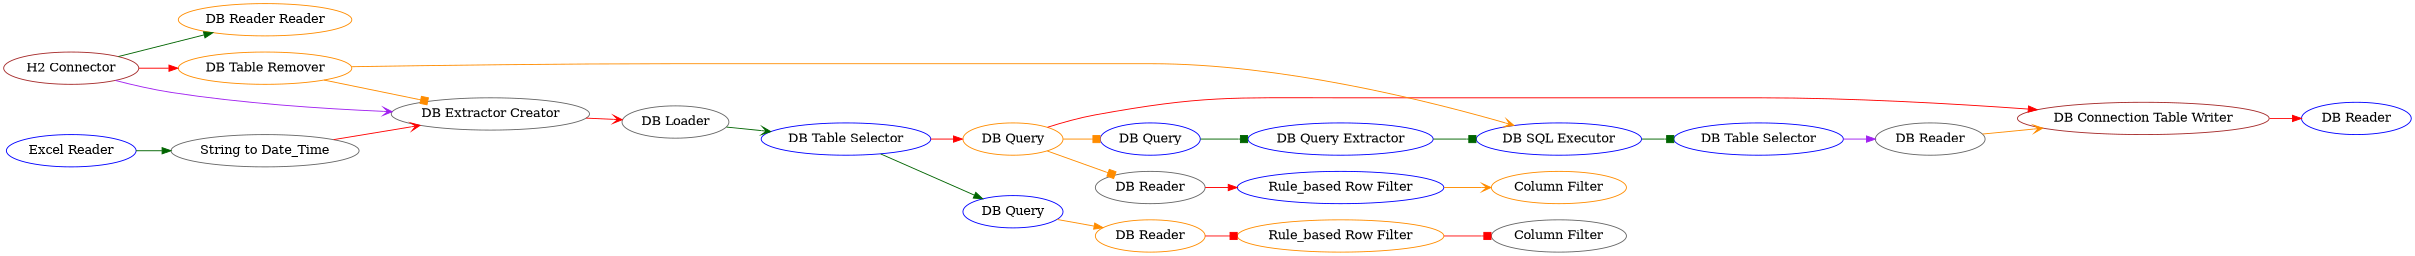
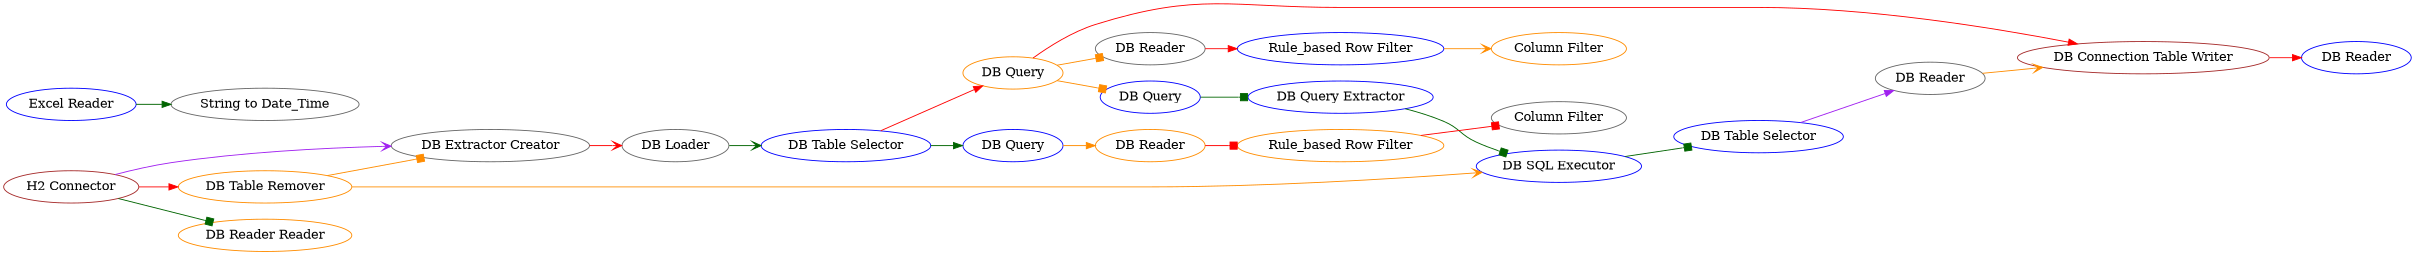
(161, 46) -> (161, 209)
(372, 133) -> none
